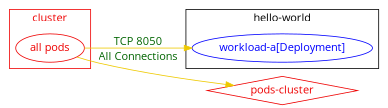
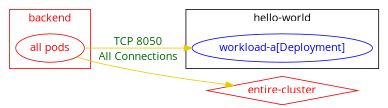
(50, 19) -> (50, 19)
(282, 91) -> (282, 91)
